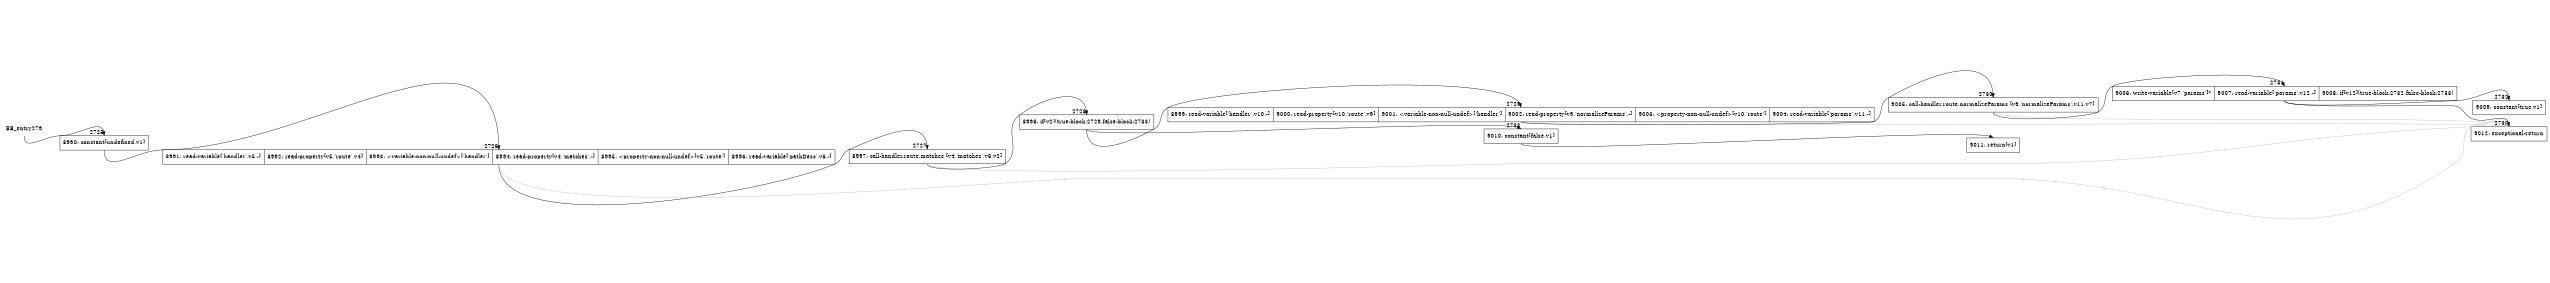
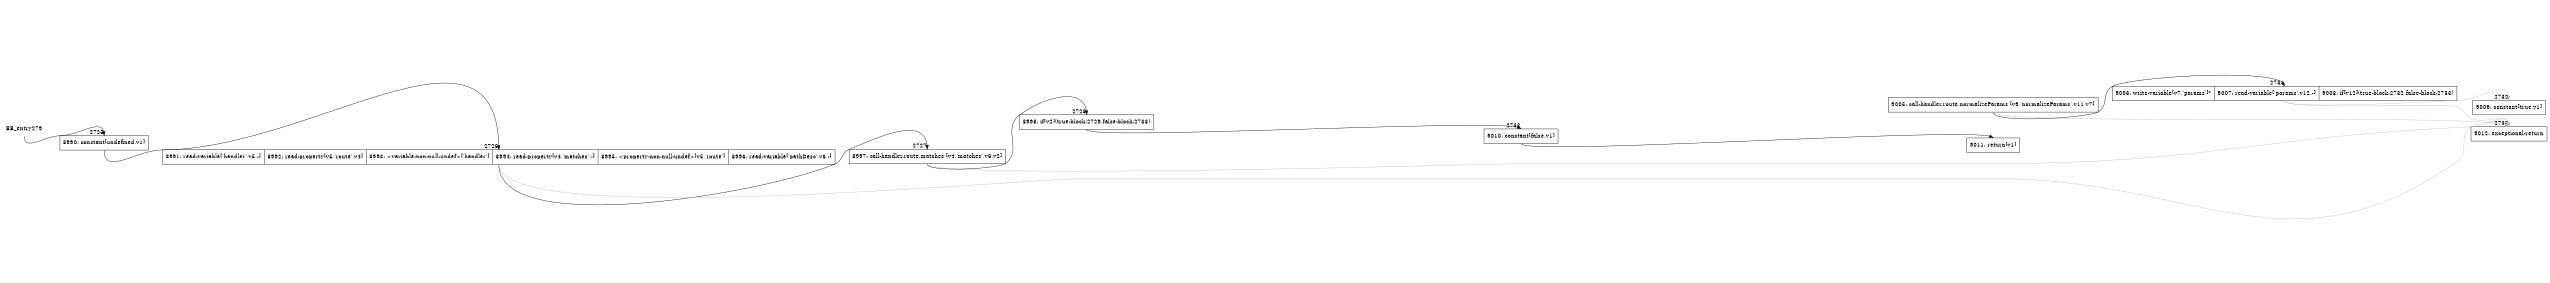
(2399, 103) -> (2399, 103)
(2400, 106) -> (2400, 106)
(1521, 115) -> none
